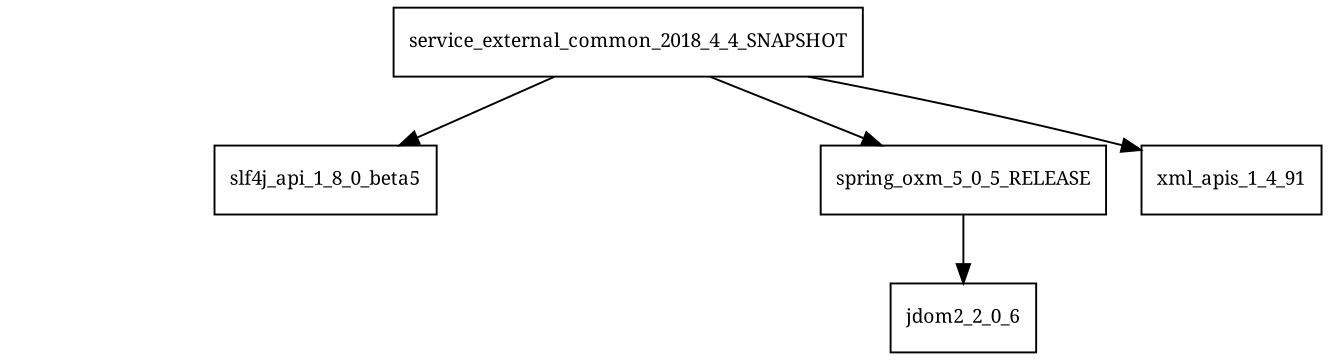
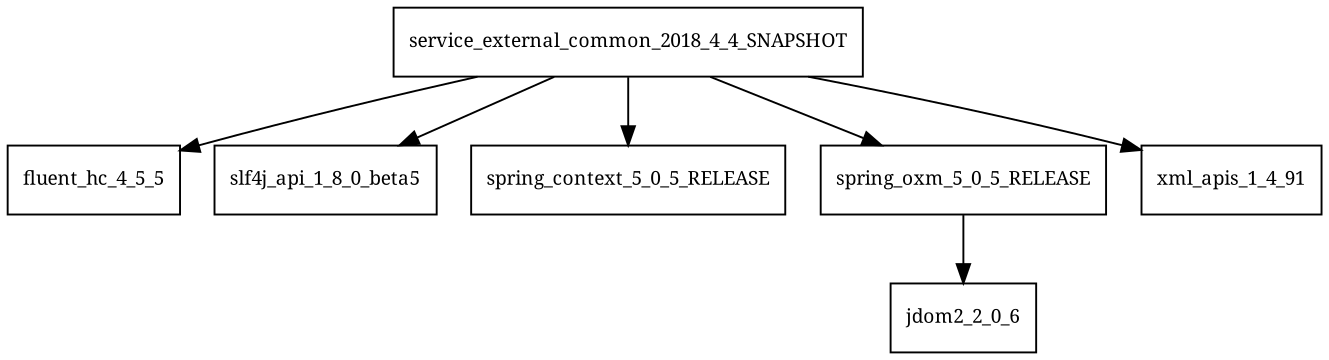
none -> (94, 180)
none -> (628, 180)
